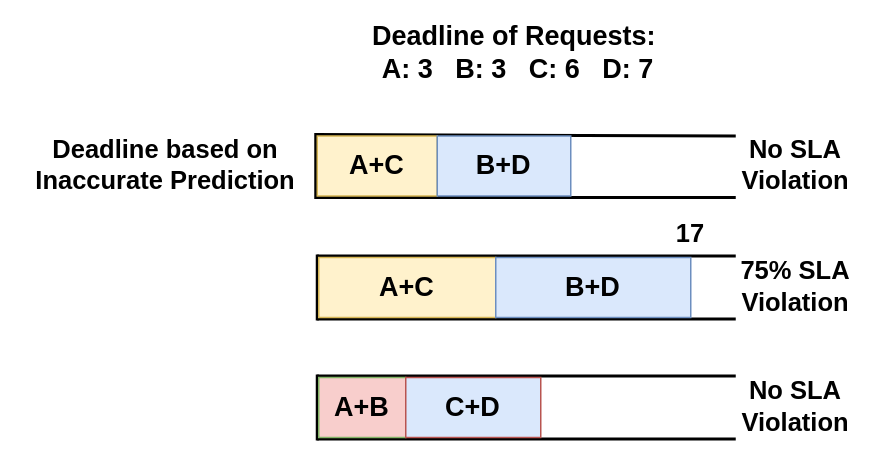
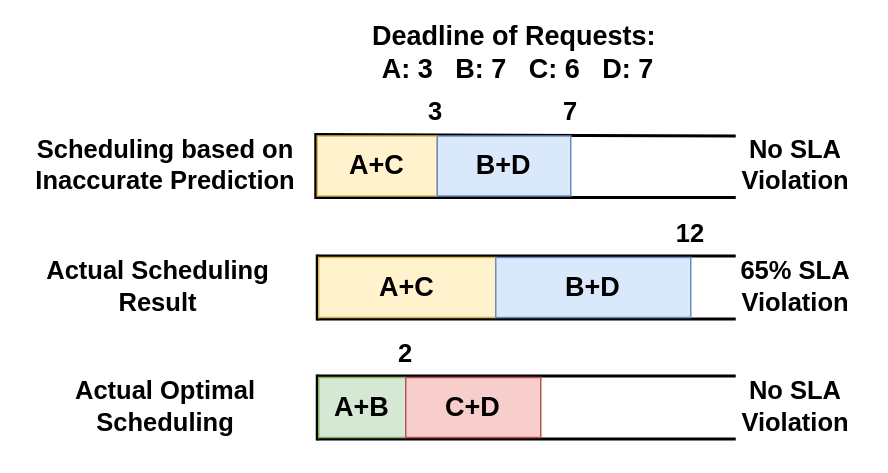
(518, 53) -> (518, 53)
none -> (436, 113)
none -> (571, 113)
(166, 166) -> (166, 166)
(691, 235) -> (691, 235)
none -> (158, 287)
(796, 287) -> (796, 287)
none -> (406, 355)
none -> (166, 407)
(362, 407) -> (362, 407)
(473, 407) -> (473, 407)
